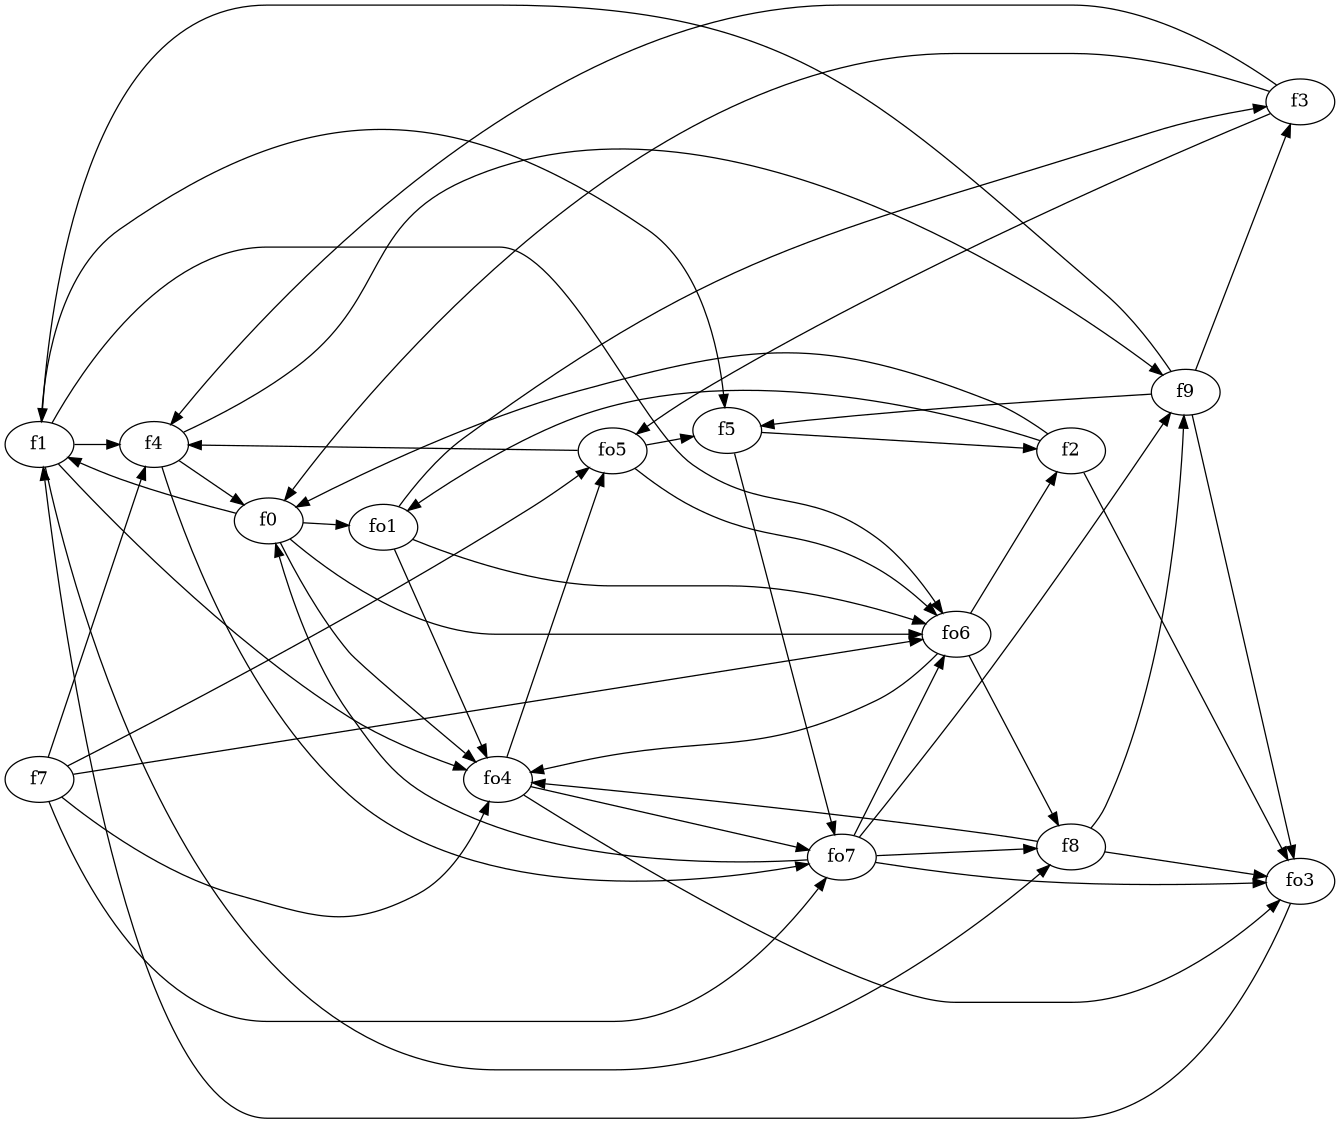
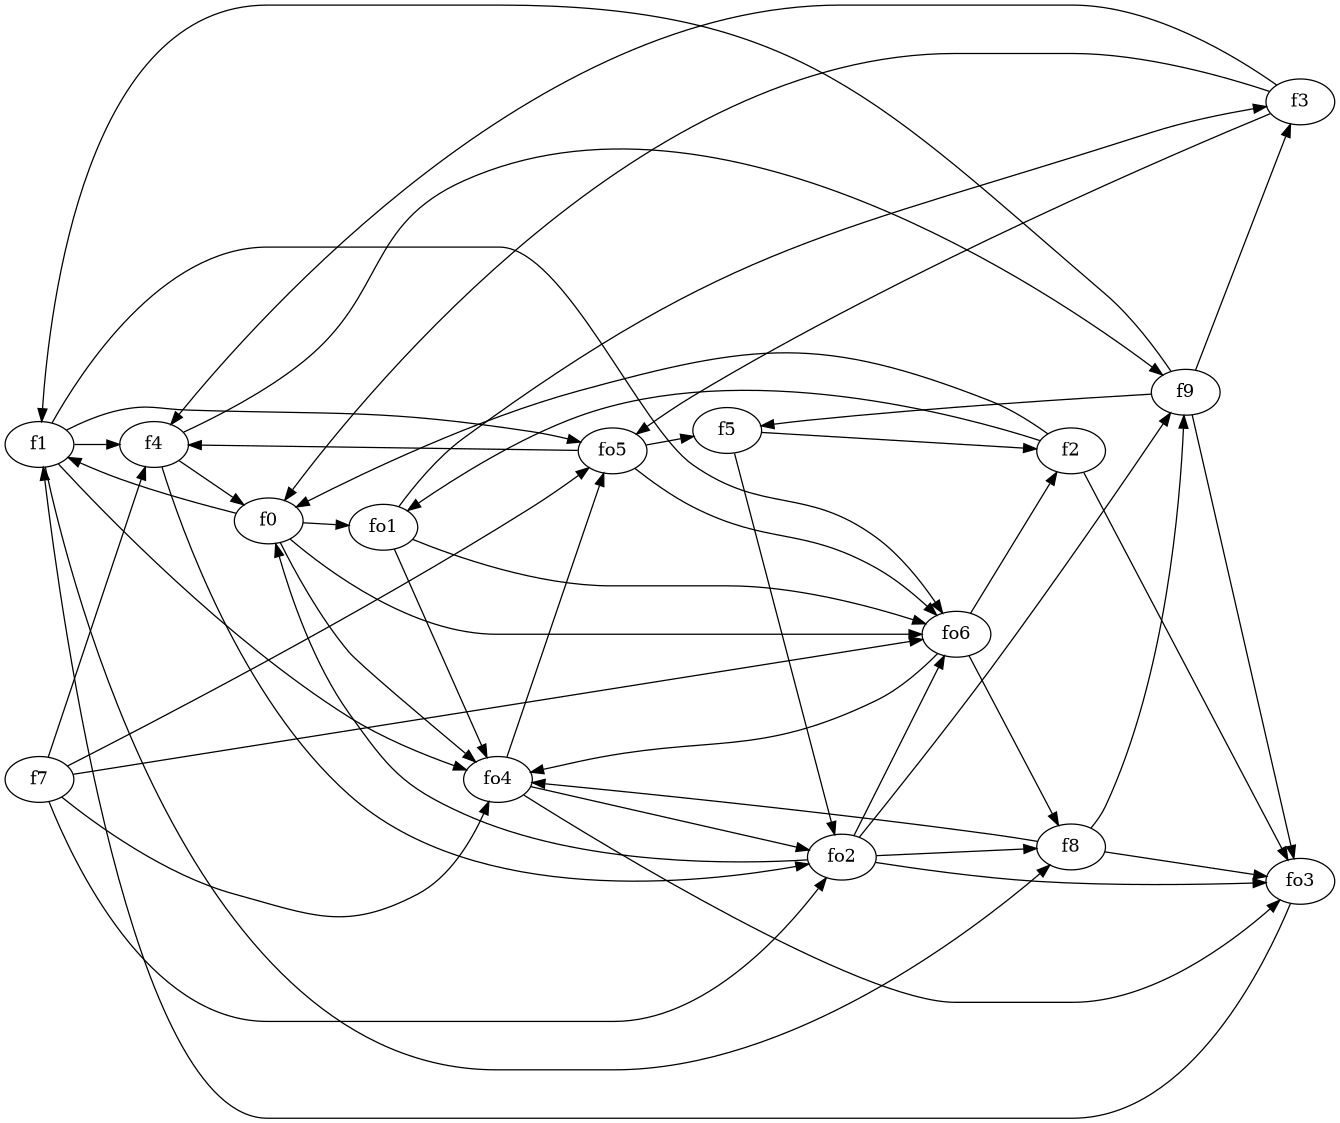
(370, 131) -> (316, 413)
(842, 857) -> (842, 857)
